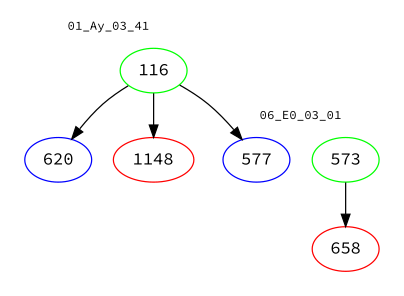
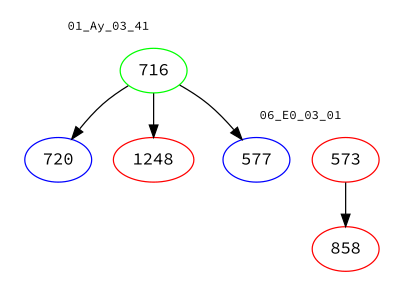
(154, 71) -> (154, 71)
(58, 160) -> (58, 160)
(154, 160) -> (154, 160)
(346, 160) -> (346, 160)
(346, 249) -> (346, 249)
